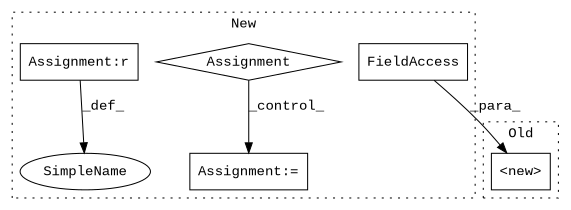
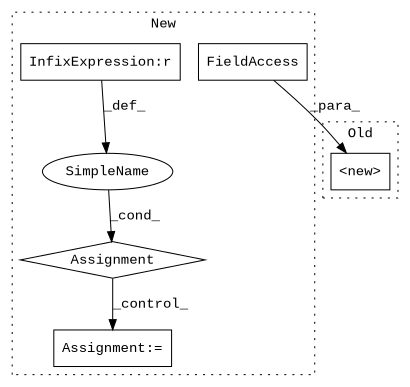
(79, 62) -> (101, 62)
none -> (110, 211)
